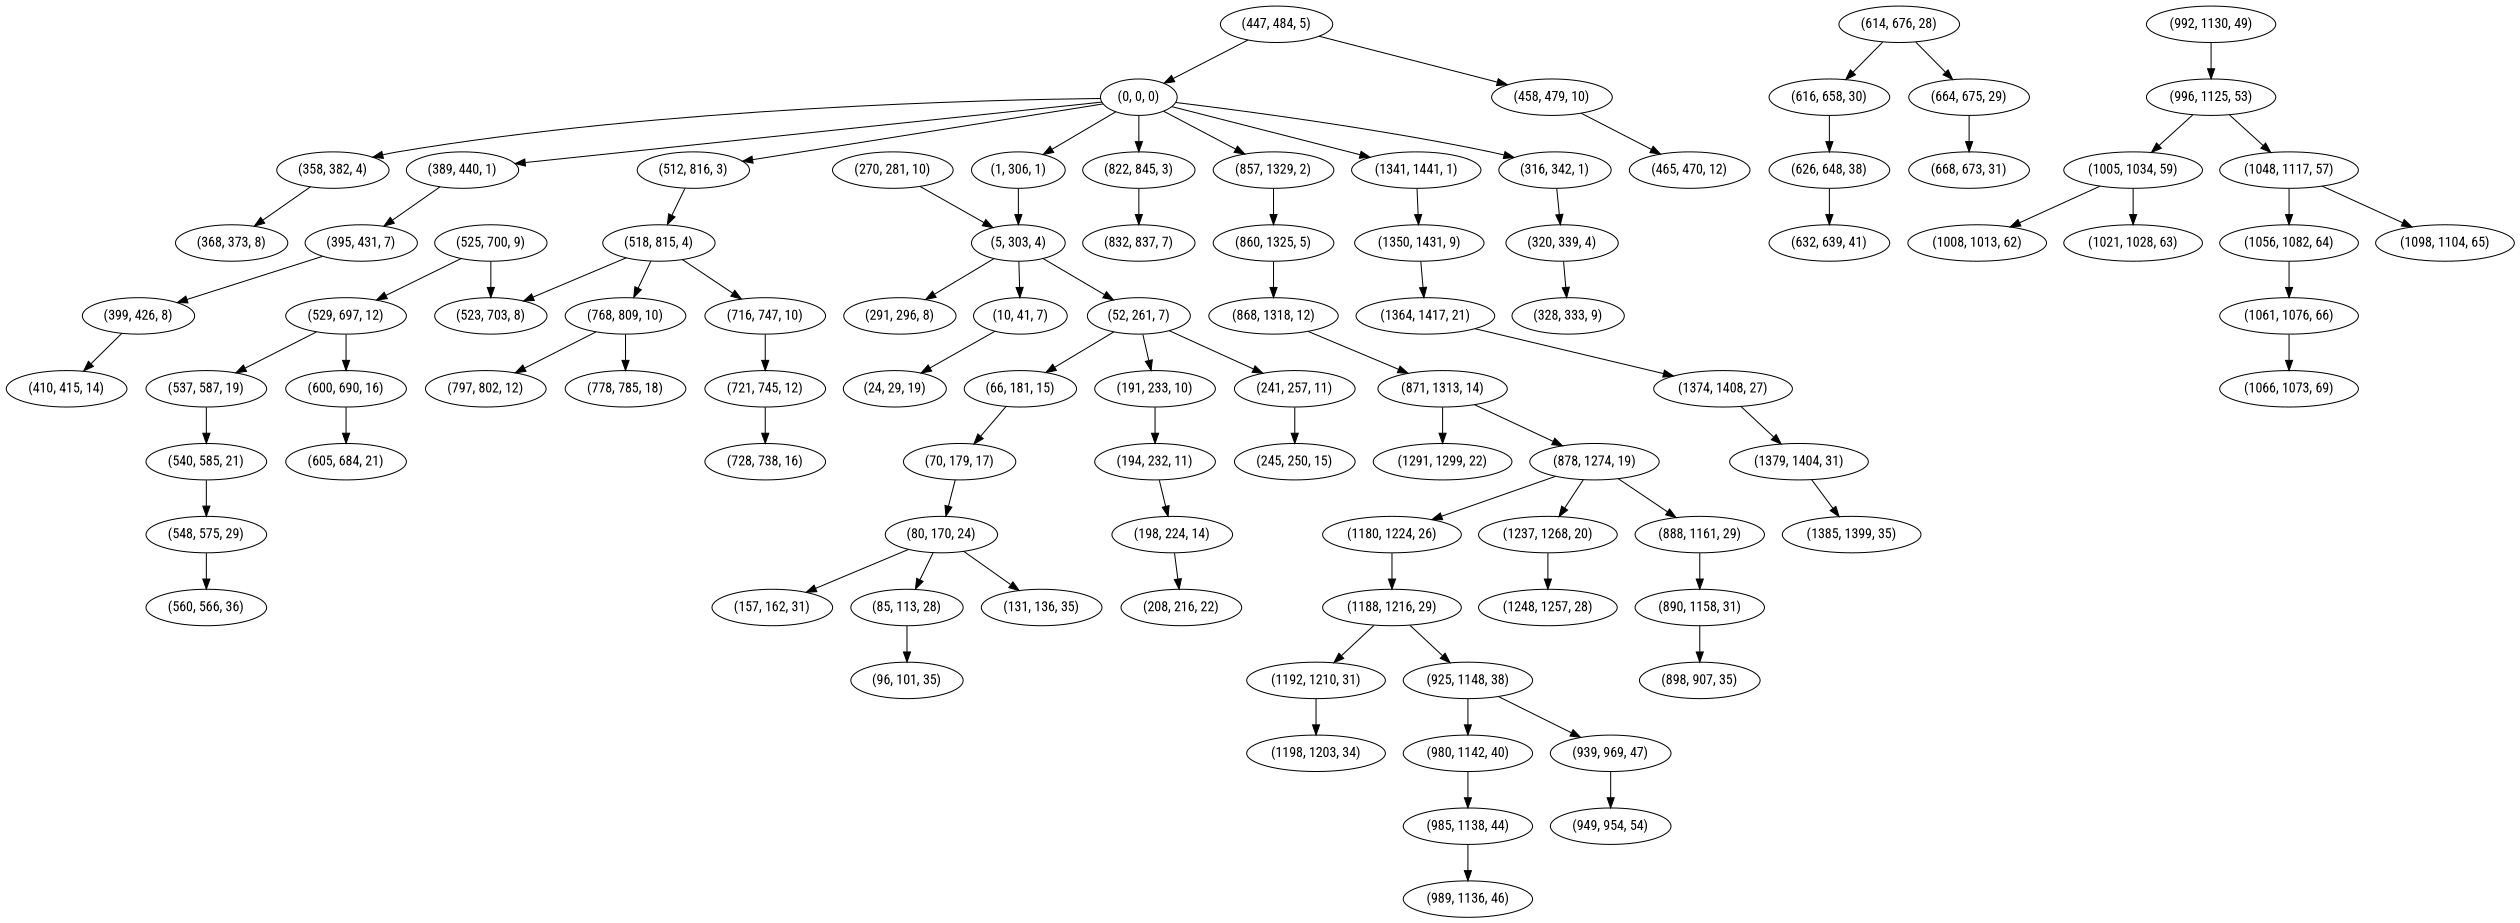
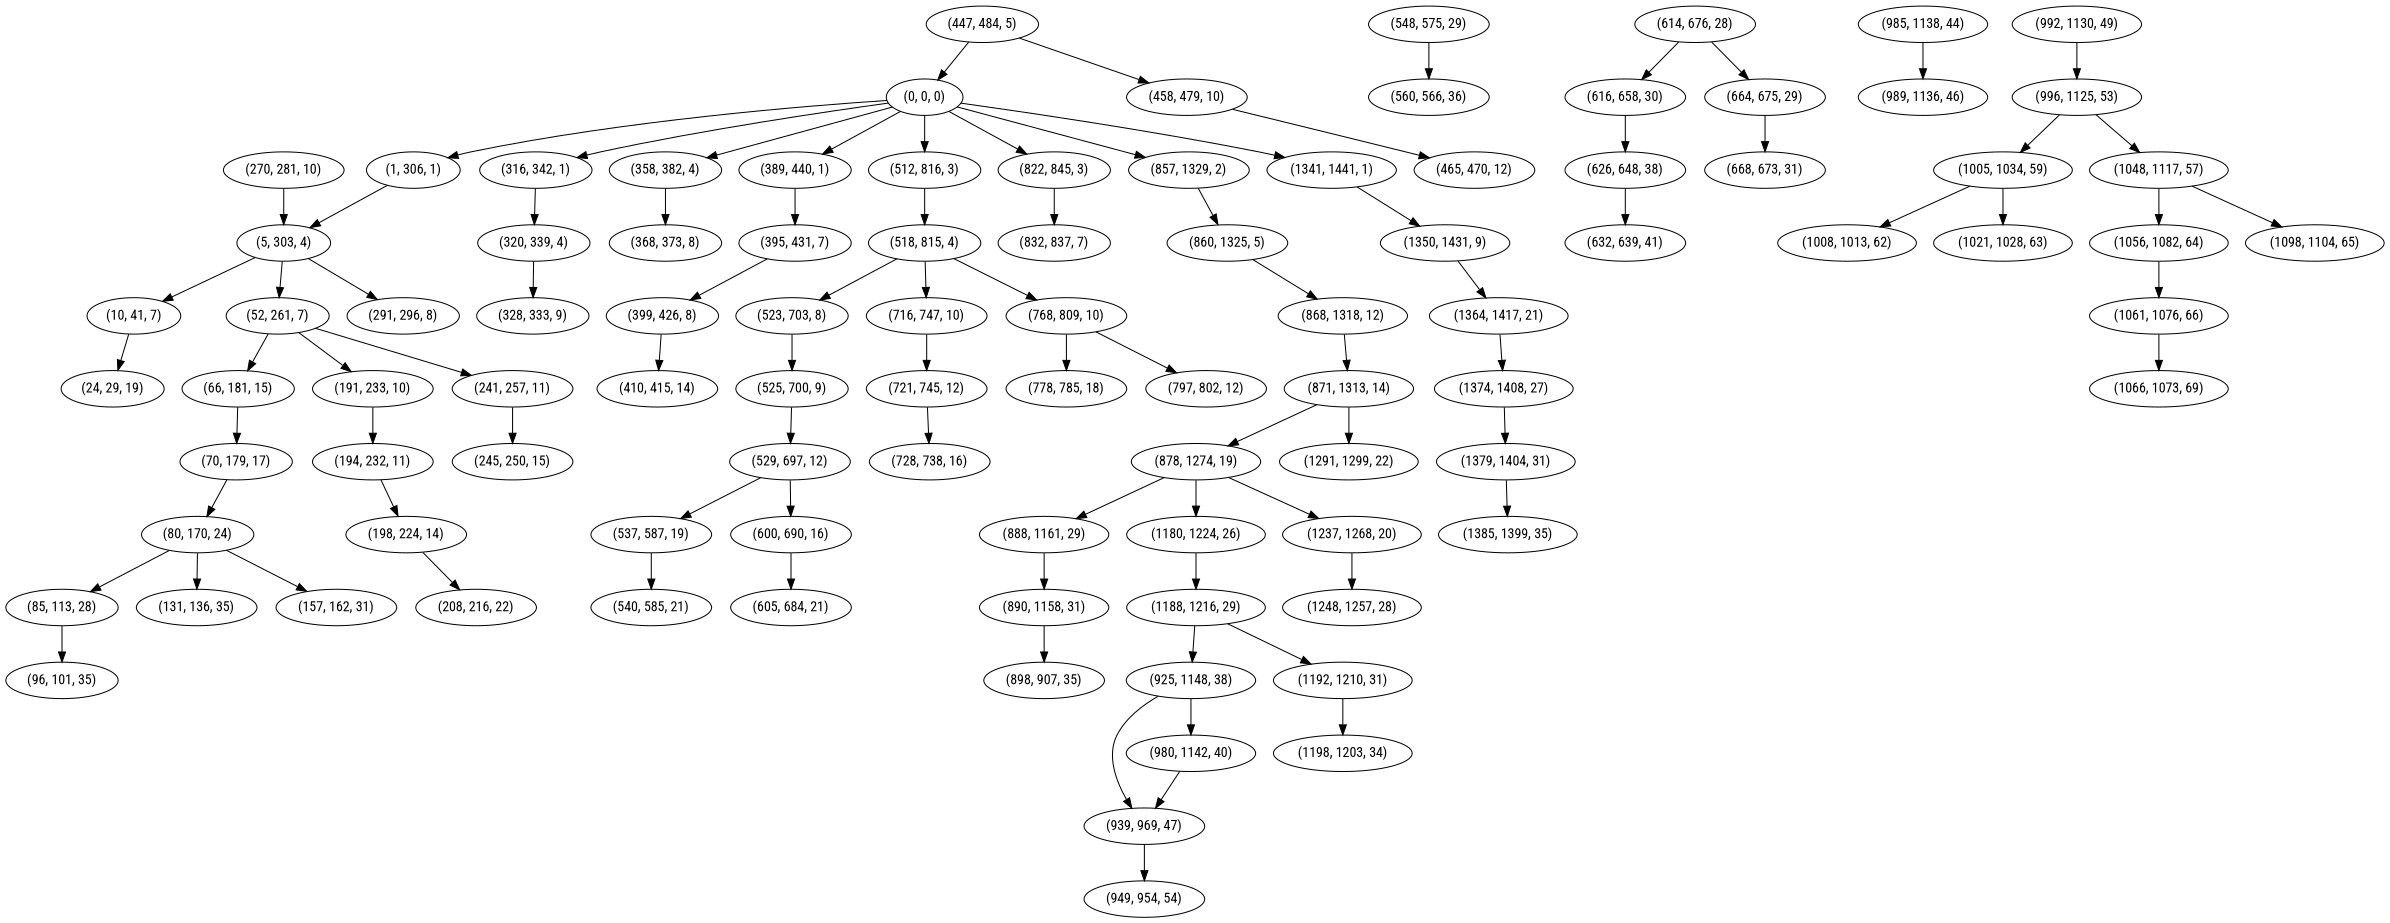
(491, 274) -> (792, 347)
(206, 493) -> none
(1468, 785) -> (1170, 786)
